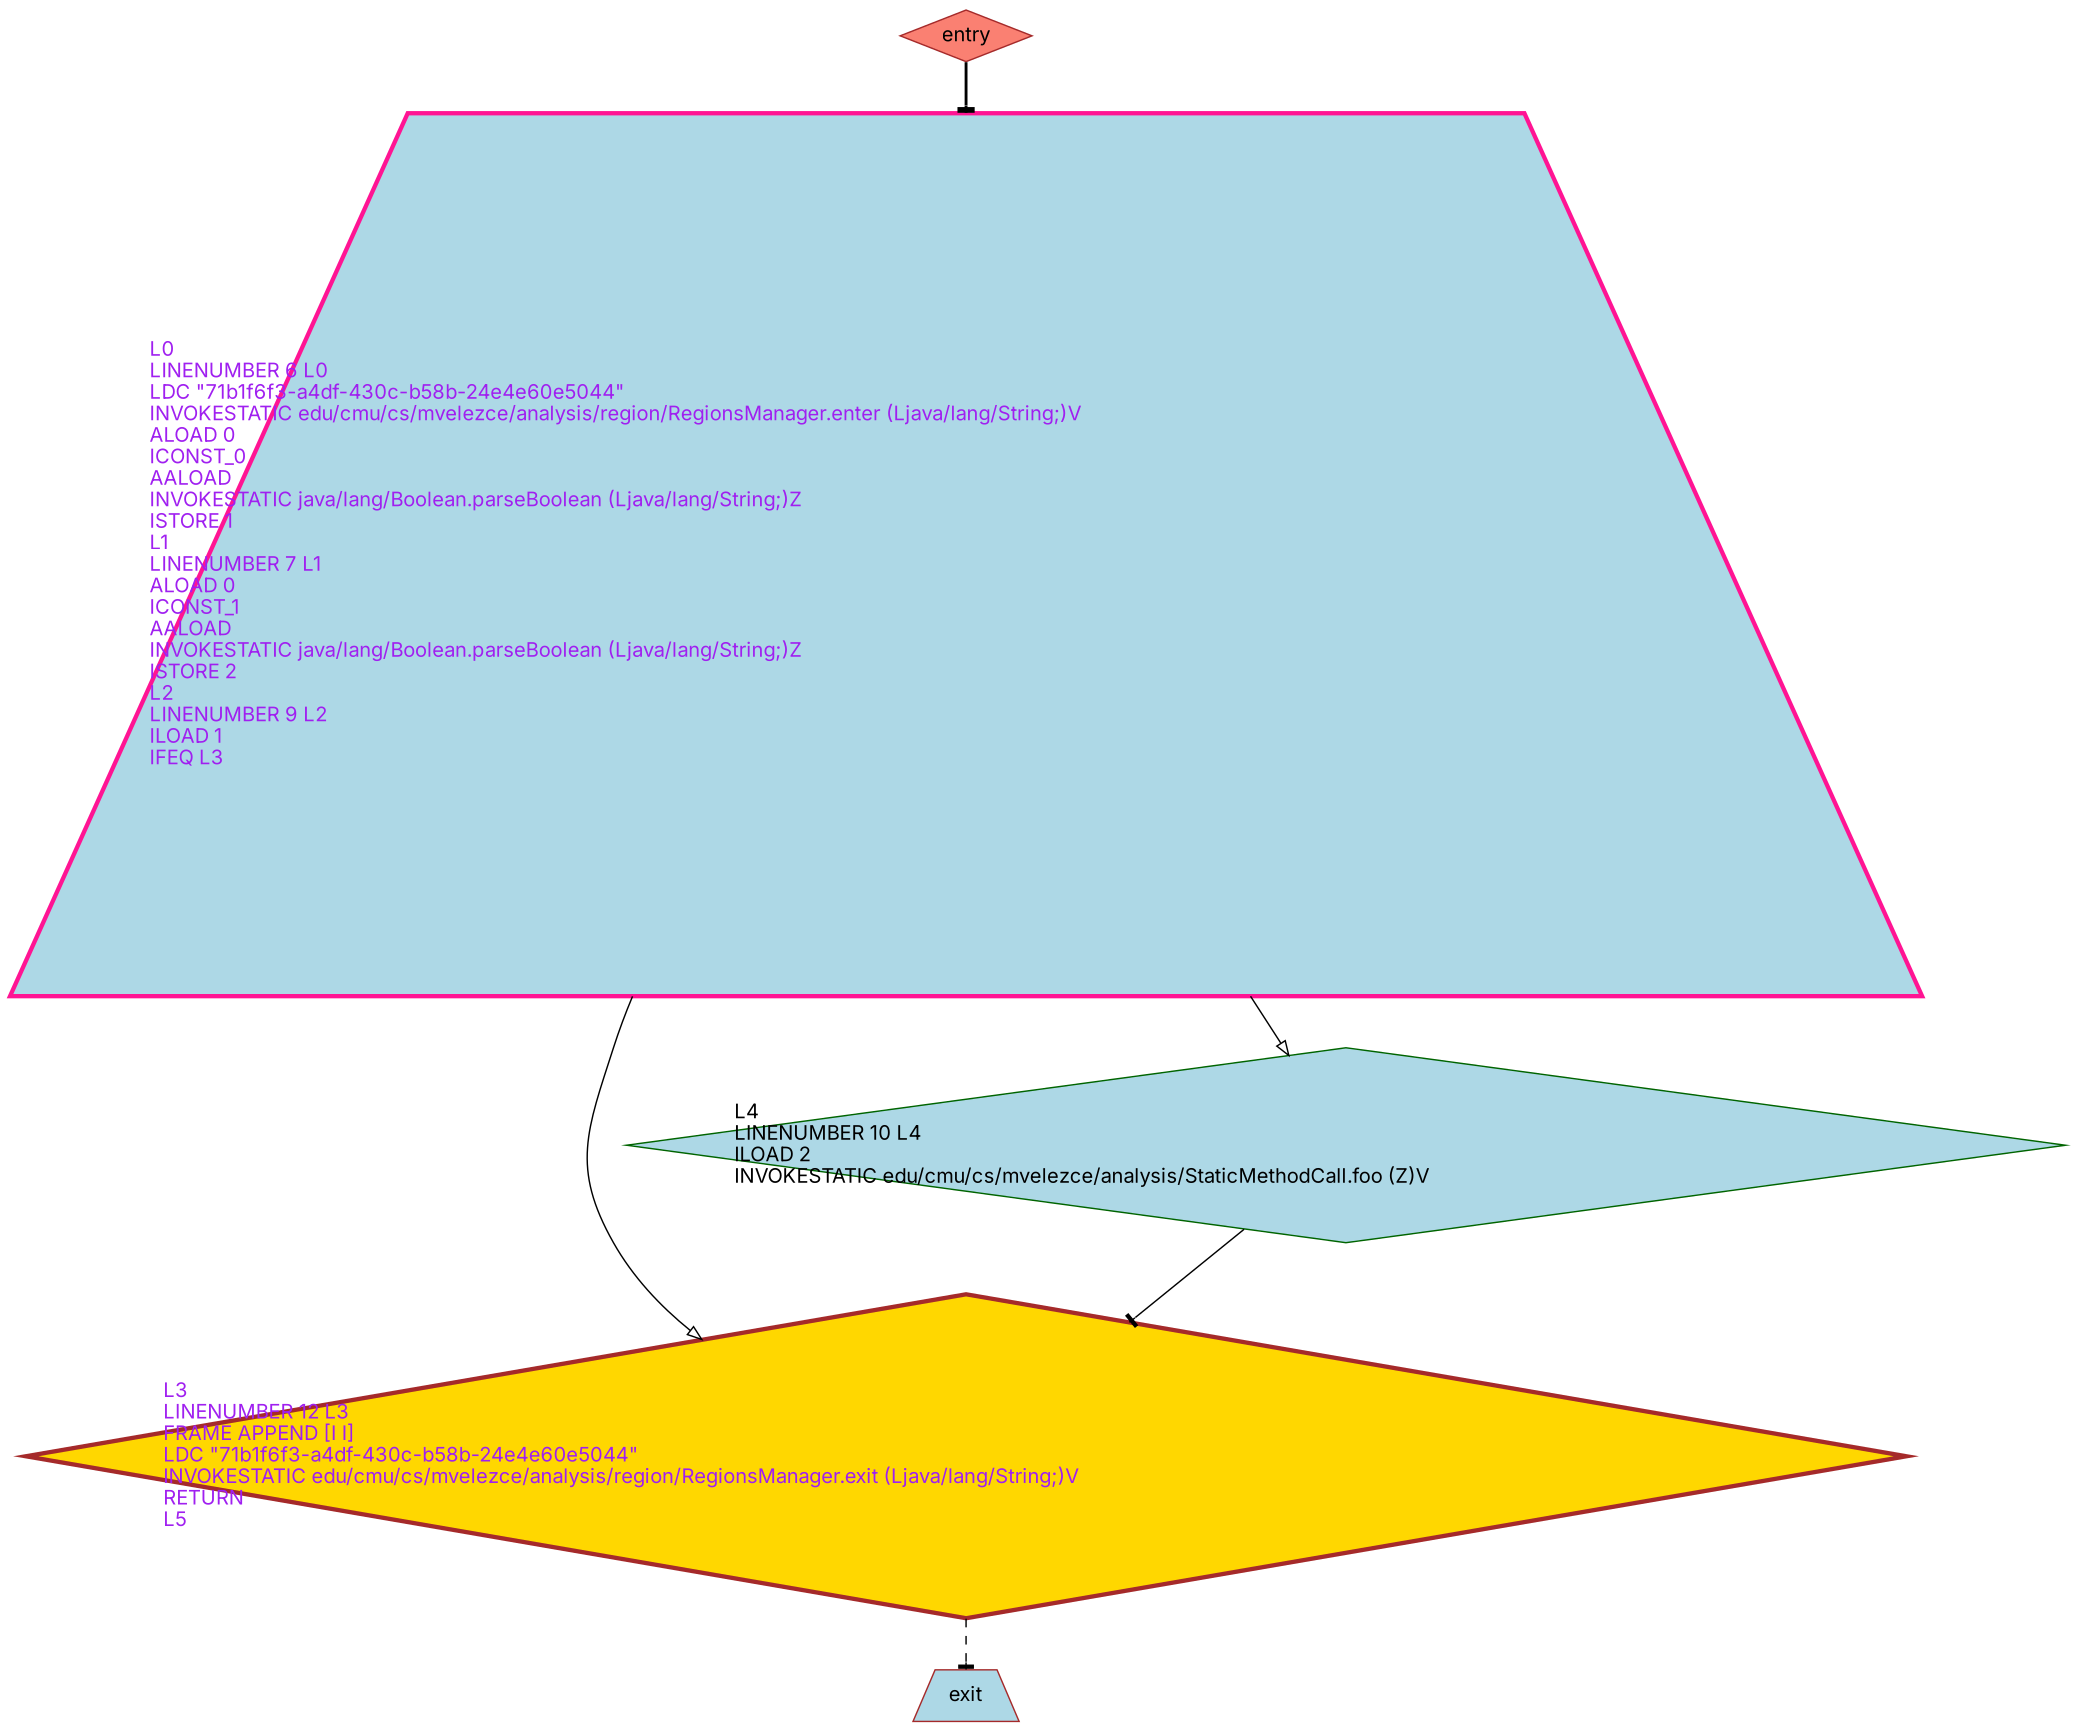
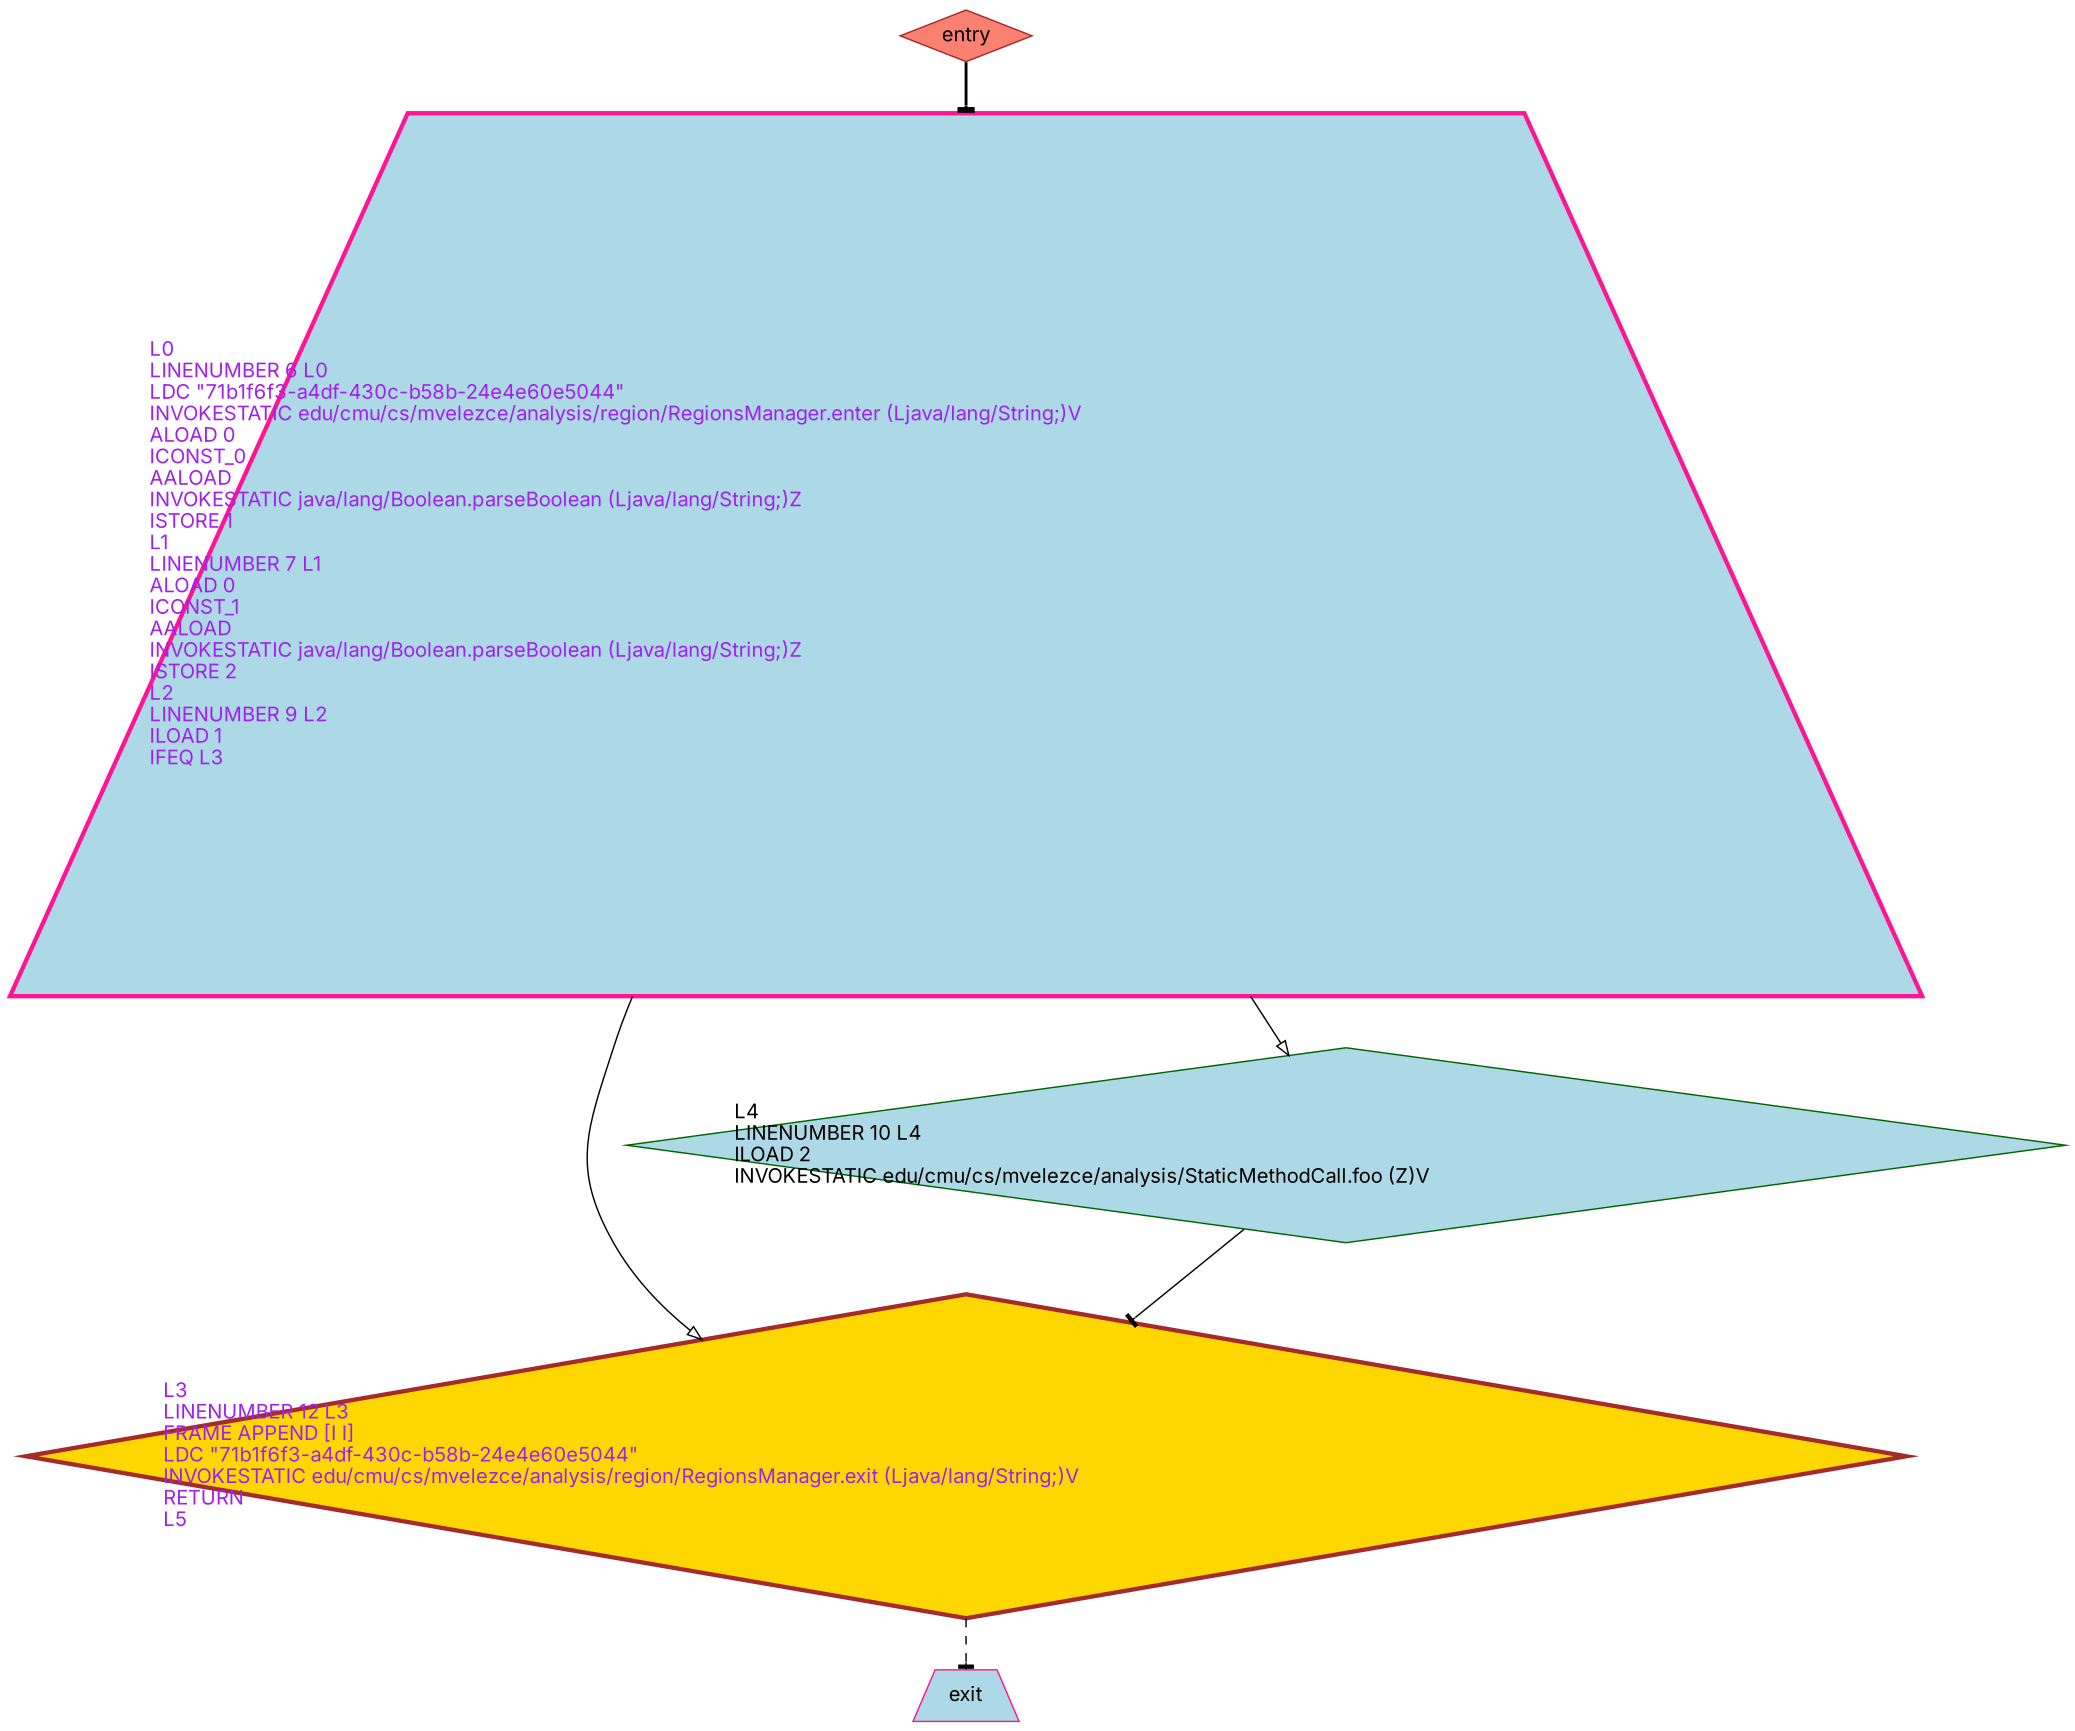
(966, 1696) -> (966, 1696)
